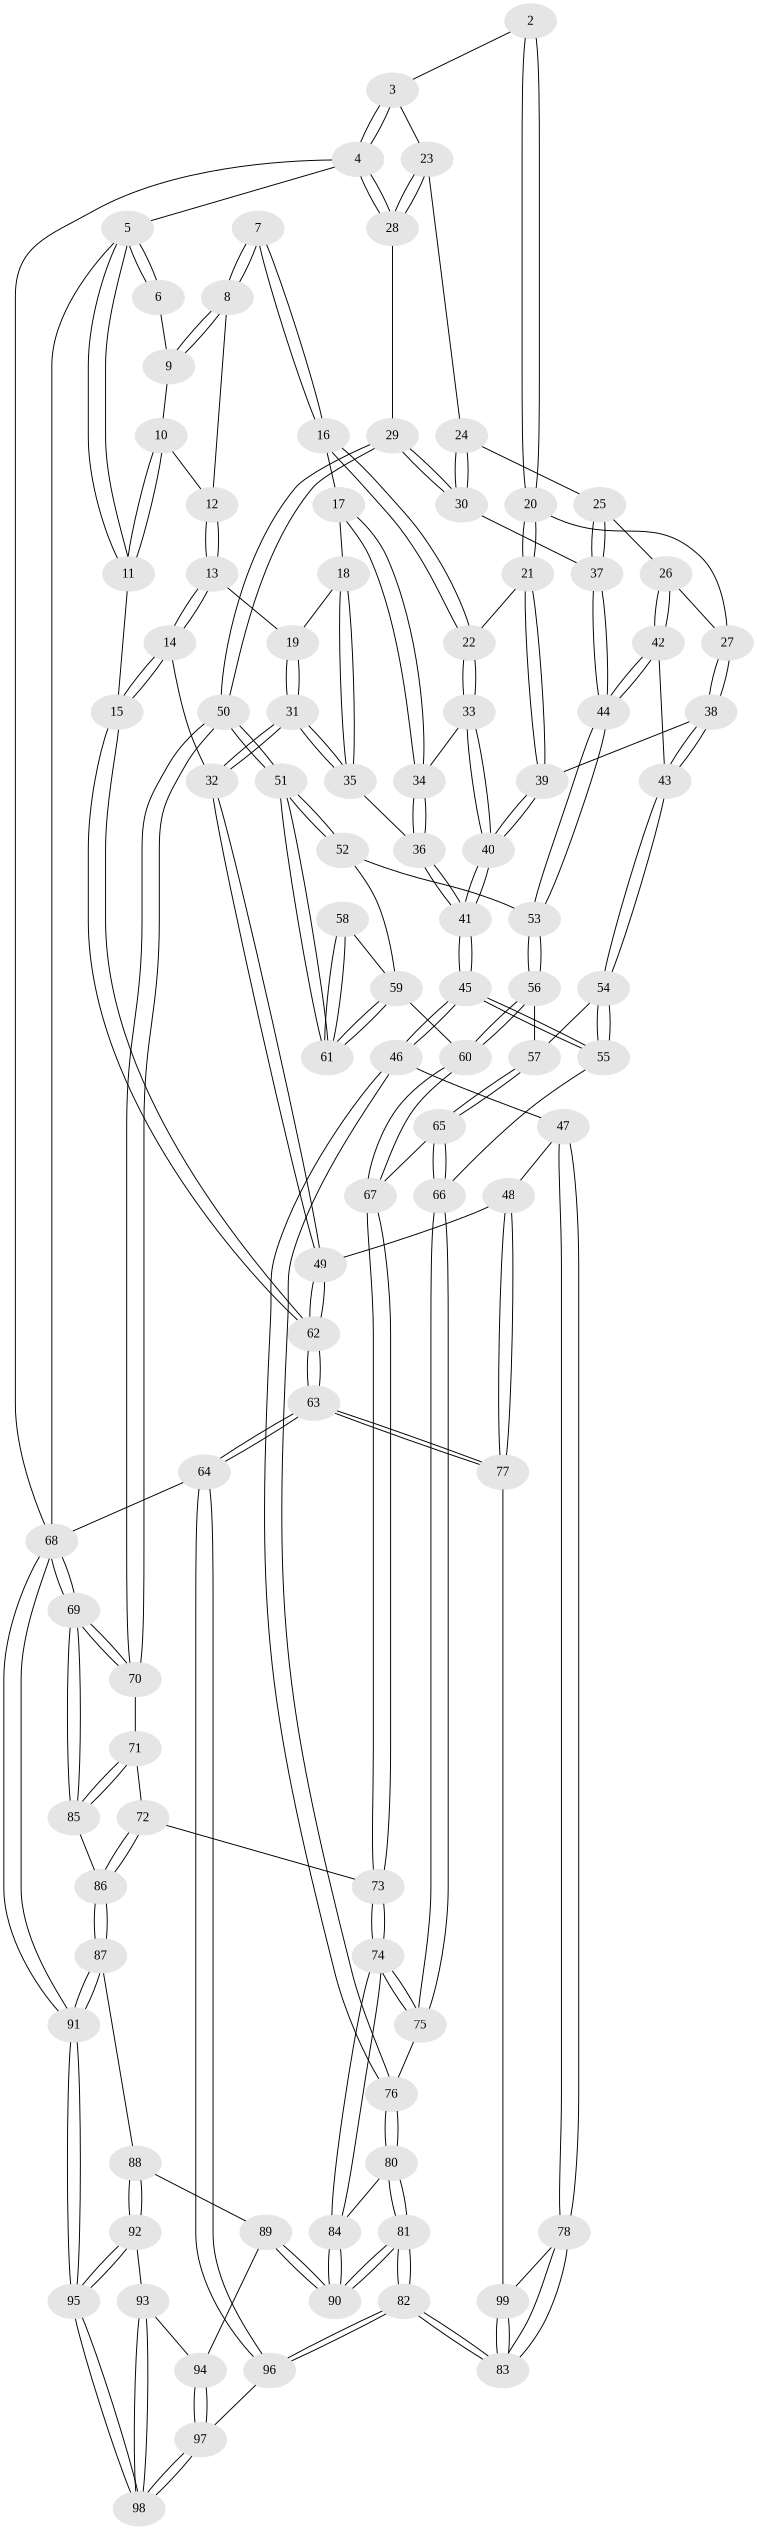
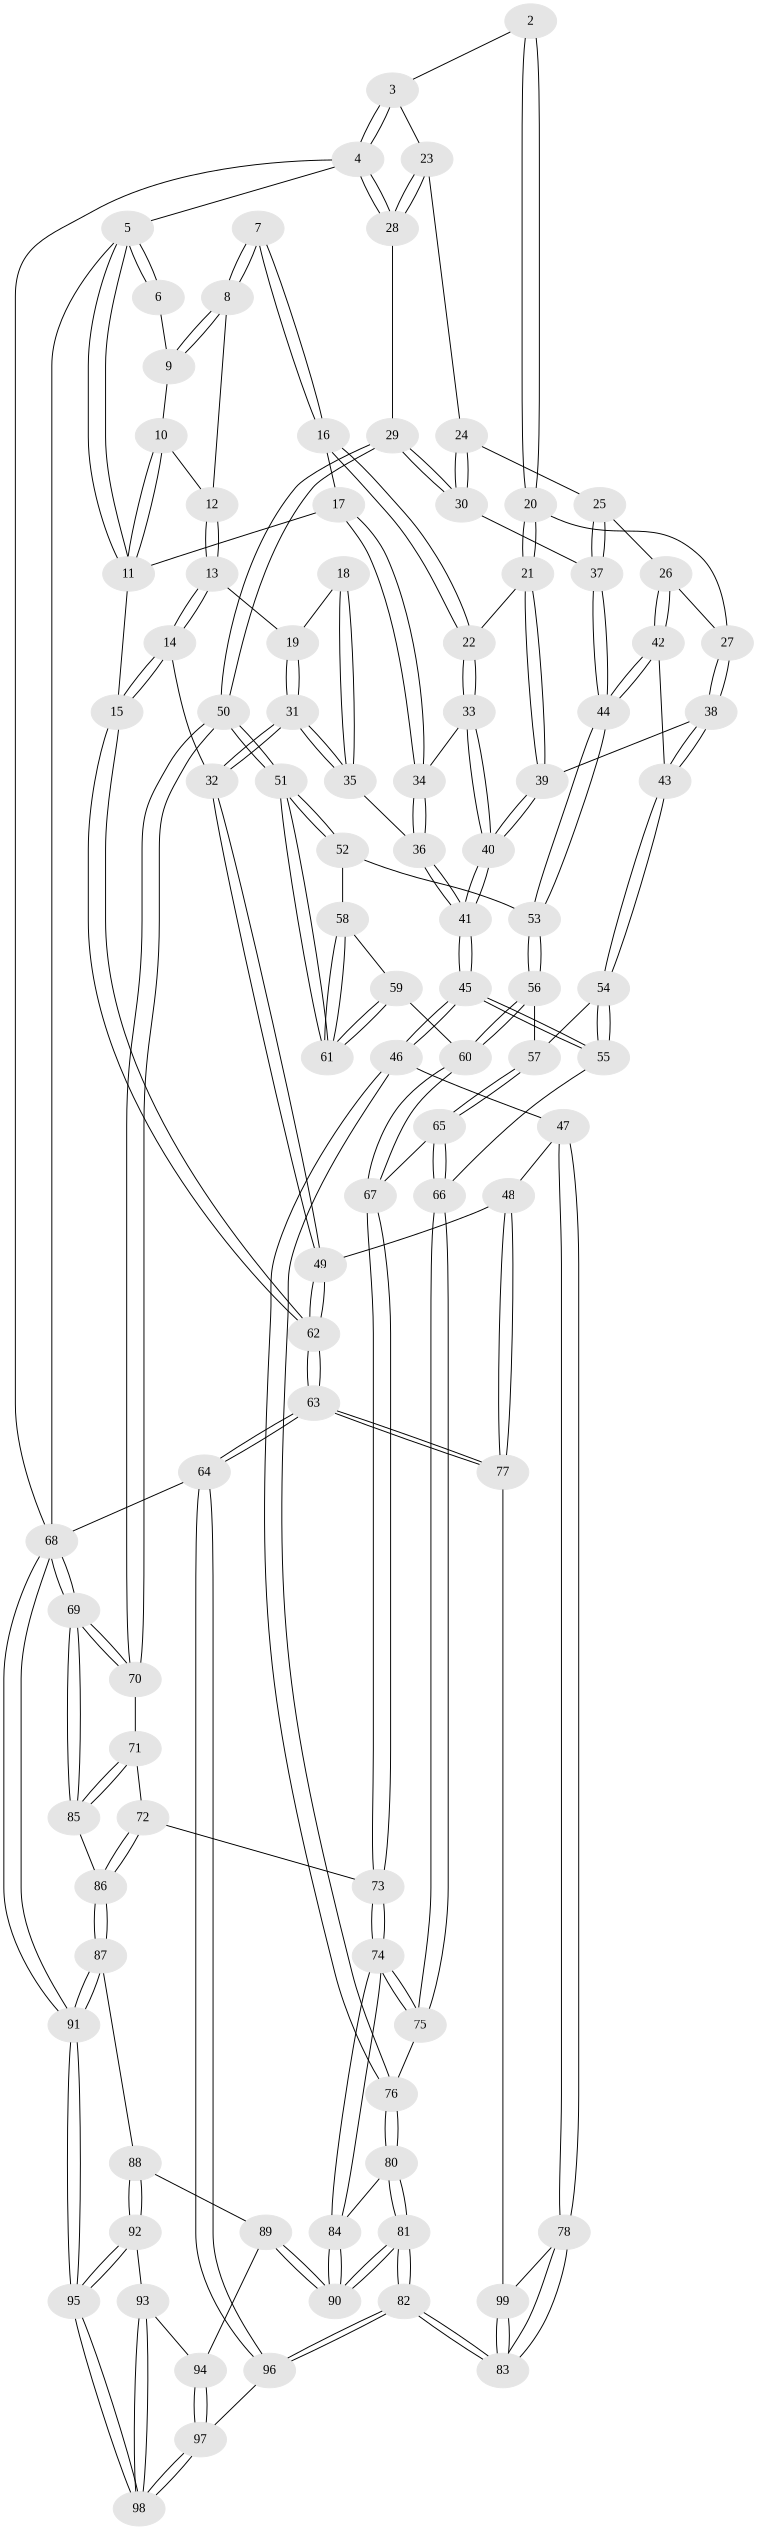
(341, 539) -> (233, 539)
(382, 916) -> (343, 885)
